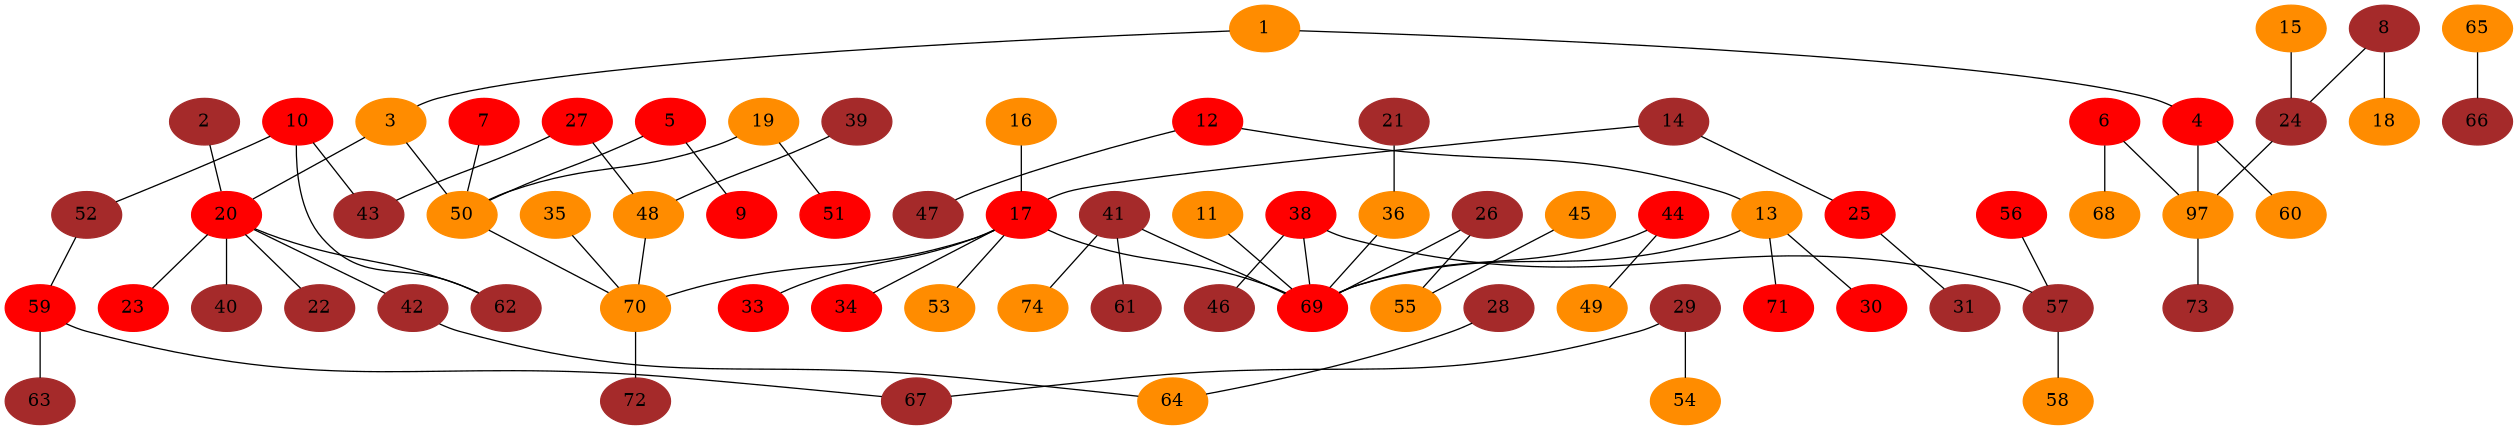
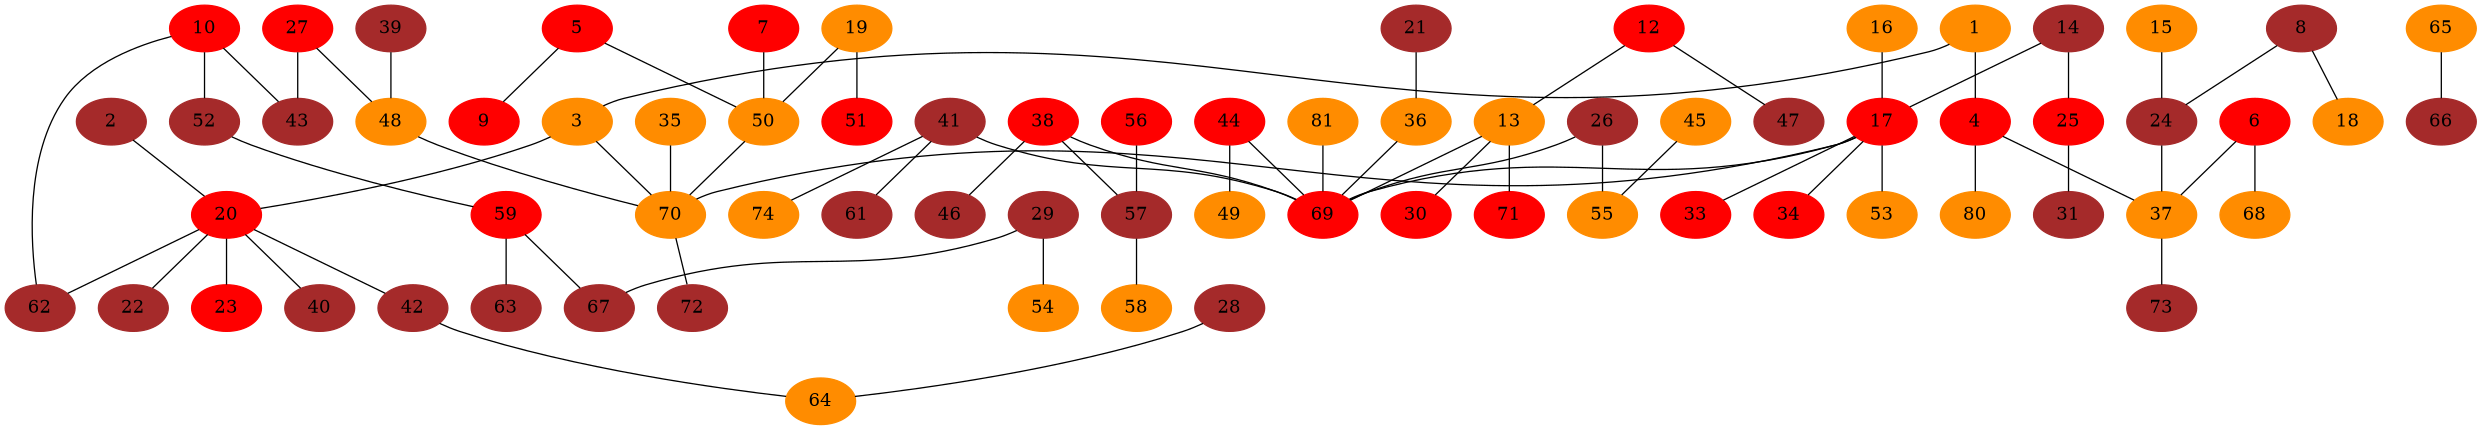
(427, 168) -> (624, 168)
(1208, 215) -> (1323, 122)
(2198, 215) -> (2162, 215)
(2291, 215) -> (1975, 215)
